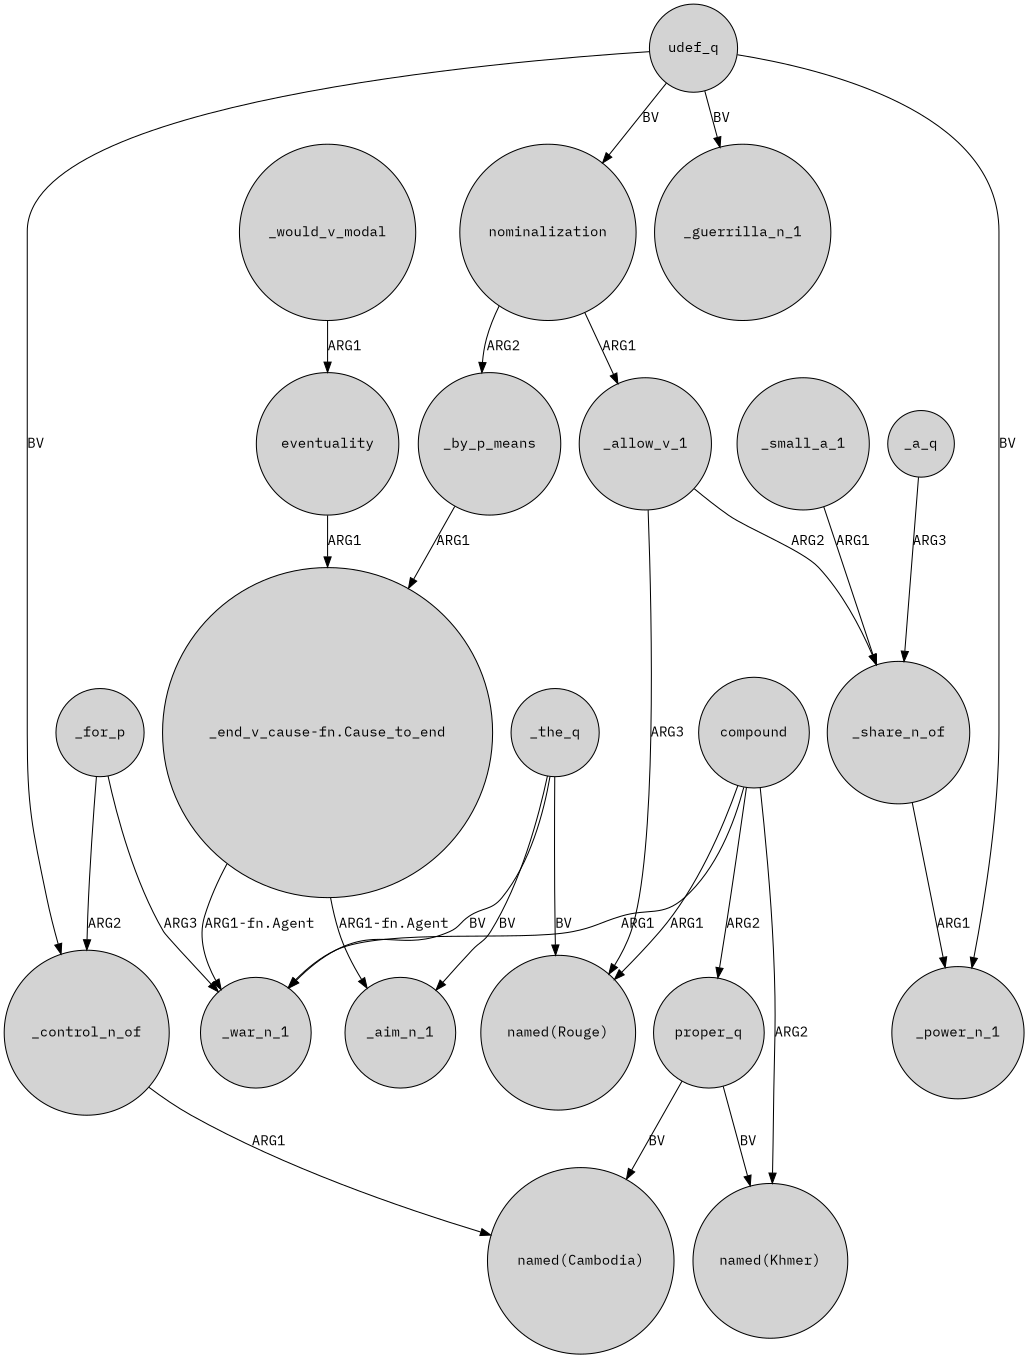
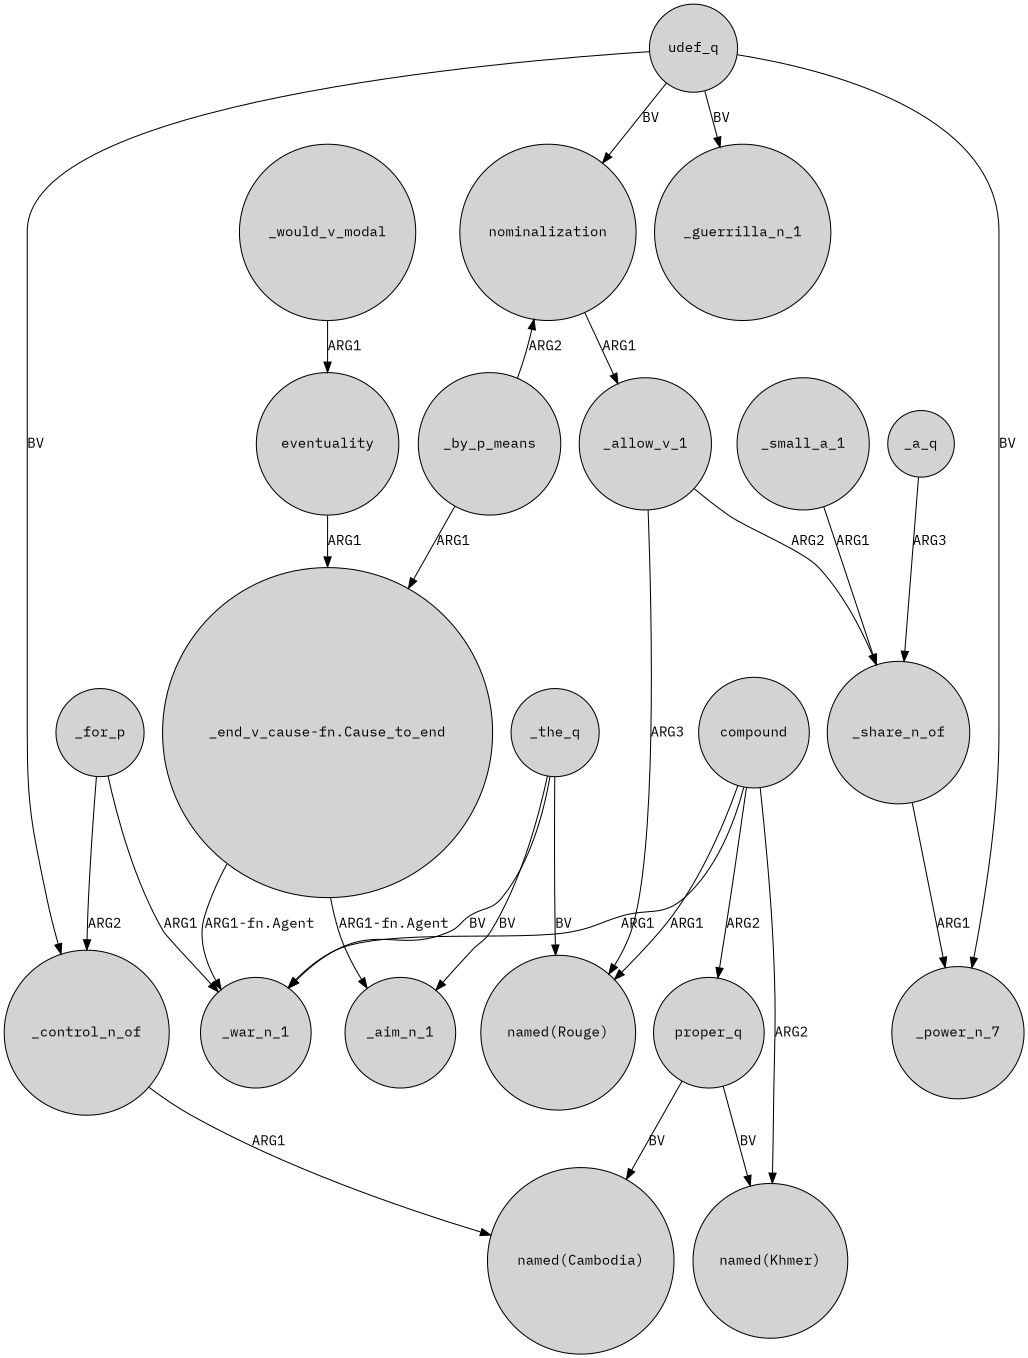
(488, 333) -> (525, 354)
(181, 924) -> (181, 924)
(958, 1033) -> (958, 1033)
